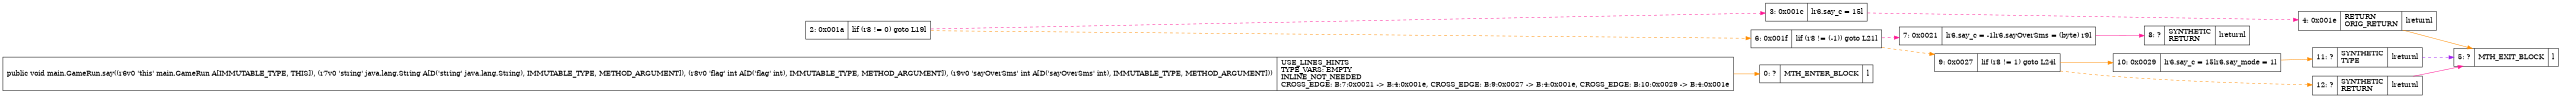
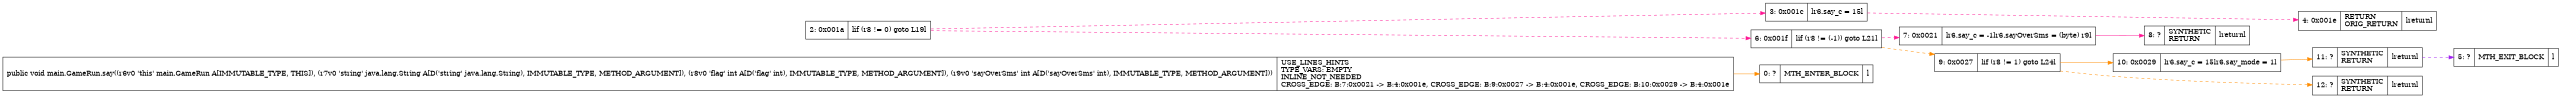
(1338, 34) -> (1338, 34)
(2435, 39) -> none
(2351, 61) -> (2357, 61)
(2436, 72) -> none
